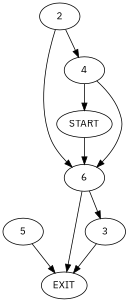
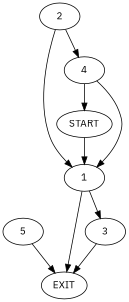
(84, 178) -> (84, 178)
